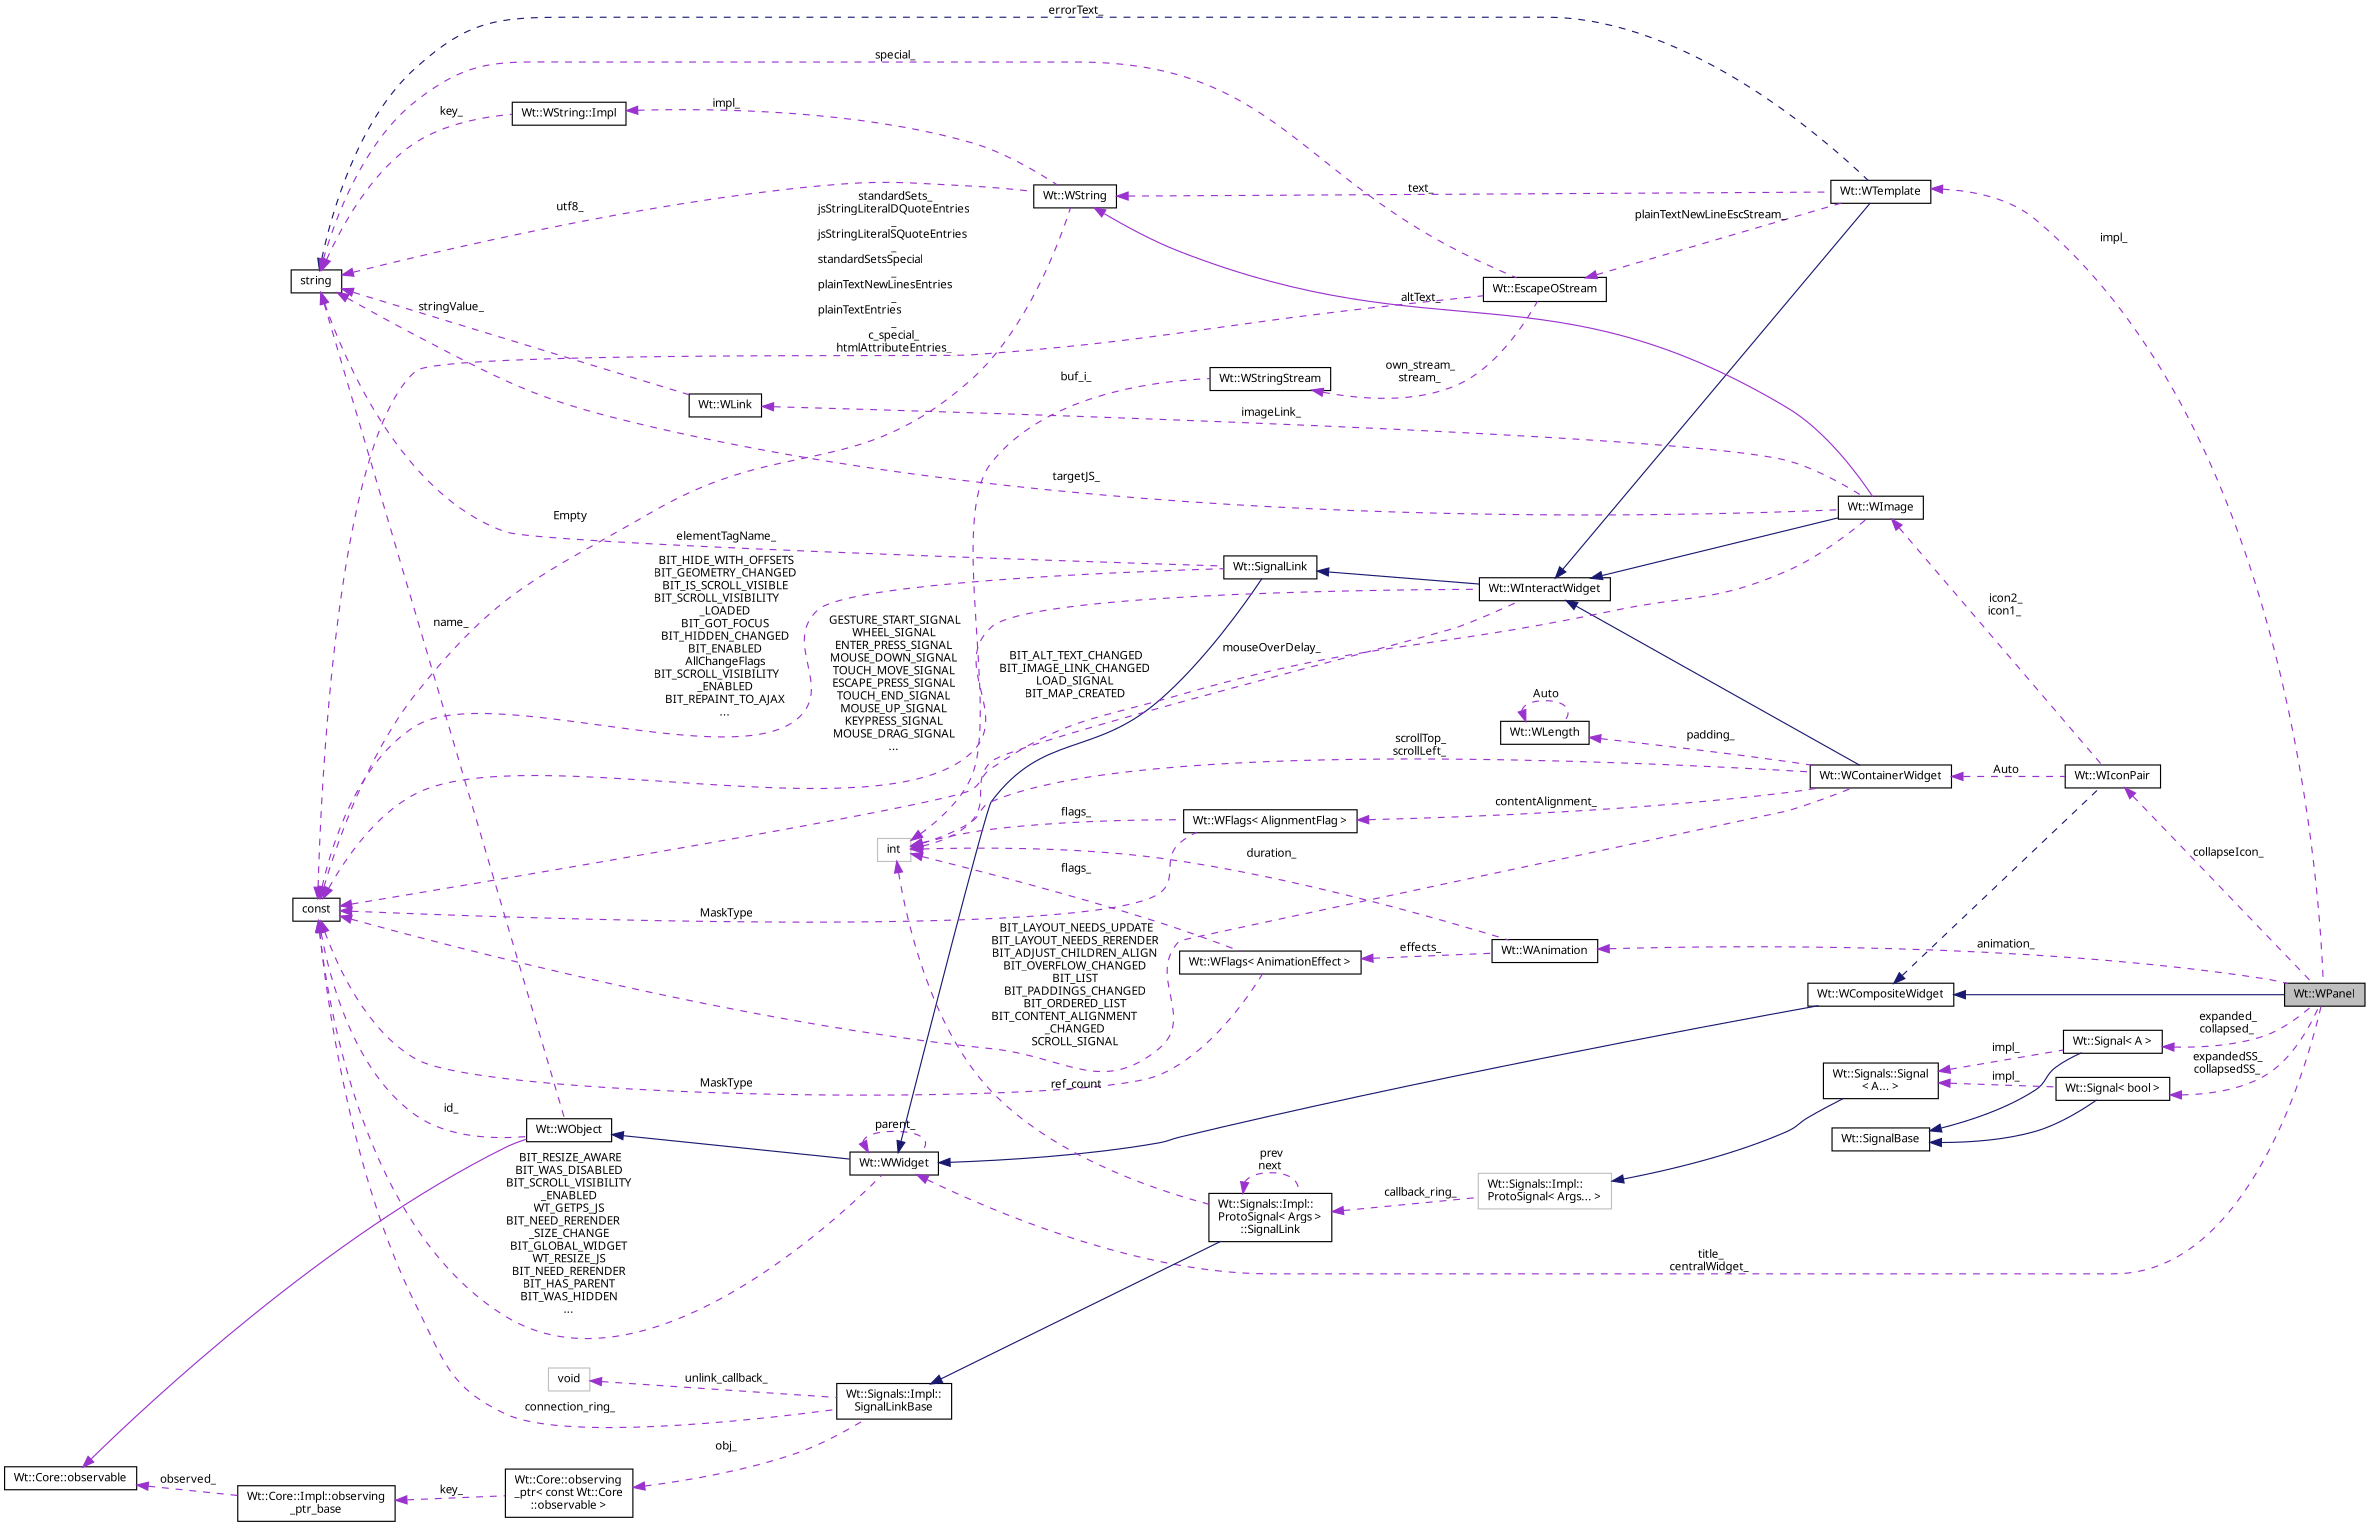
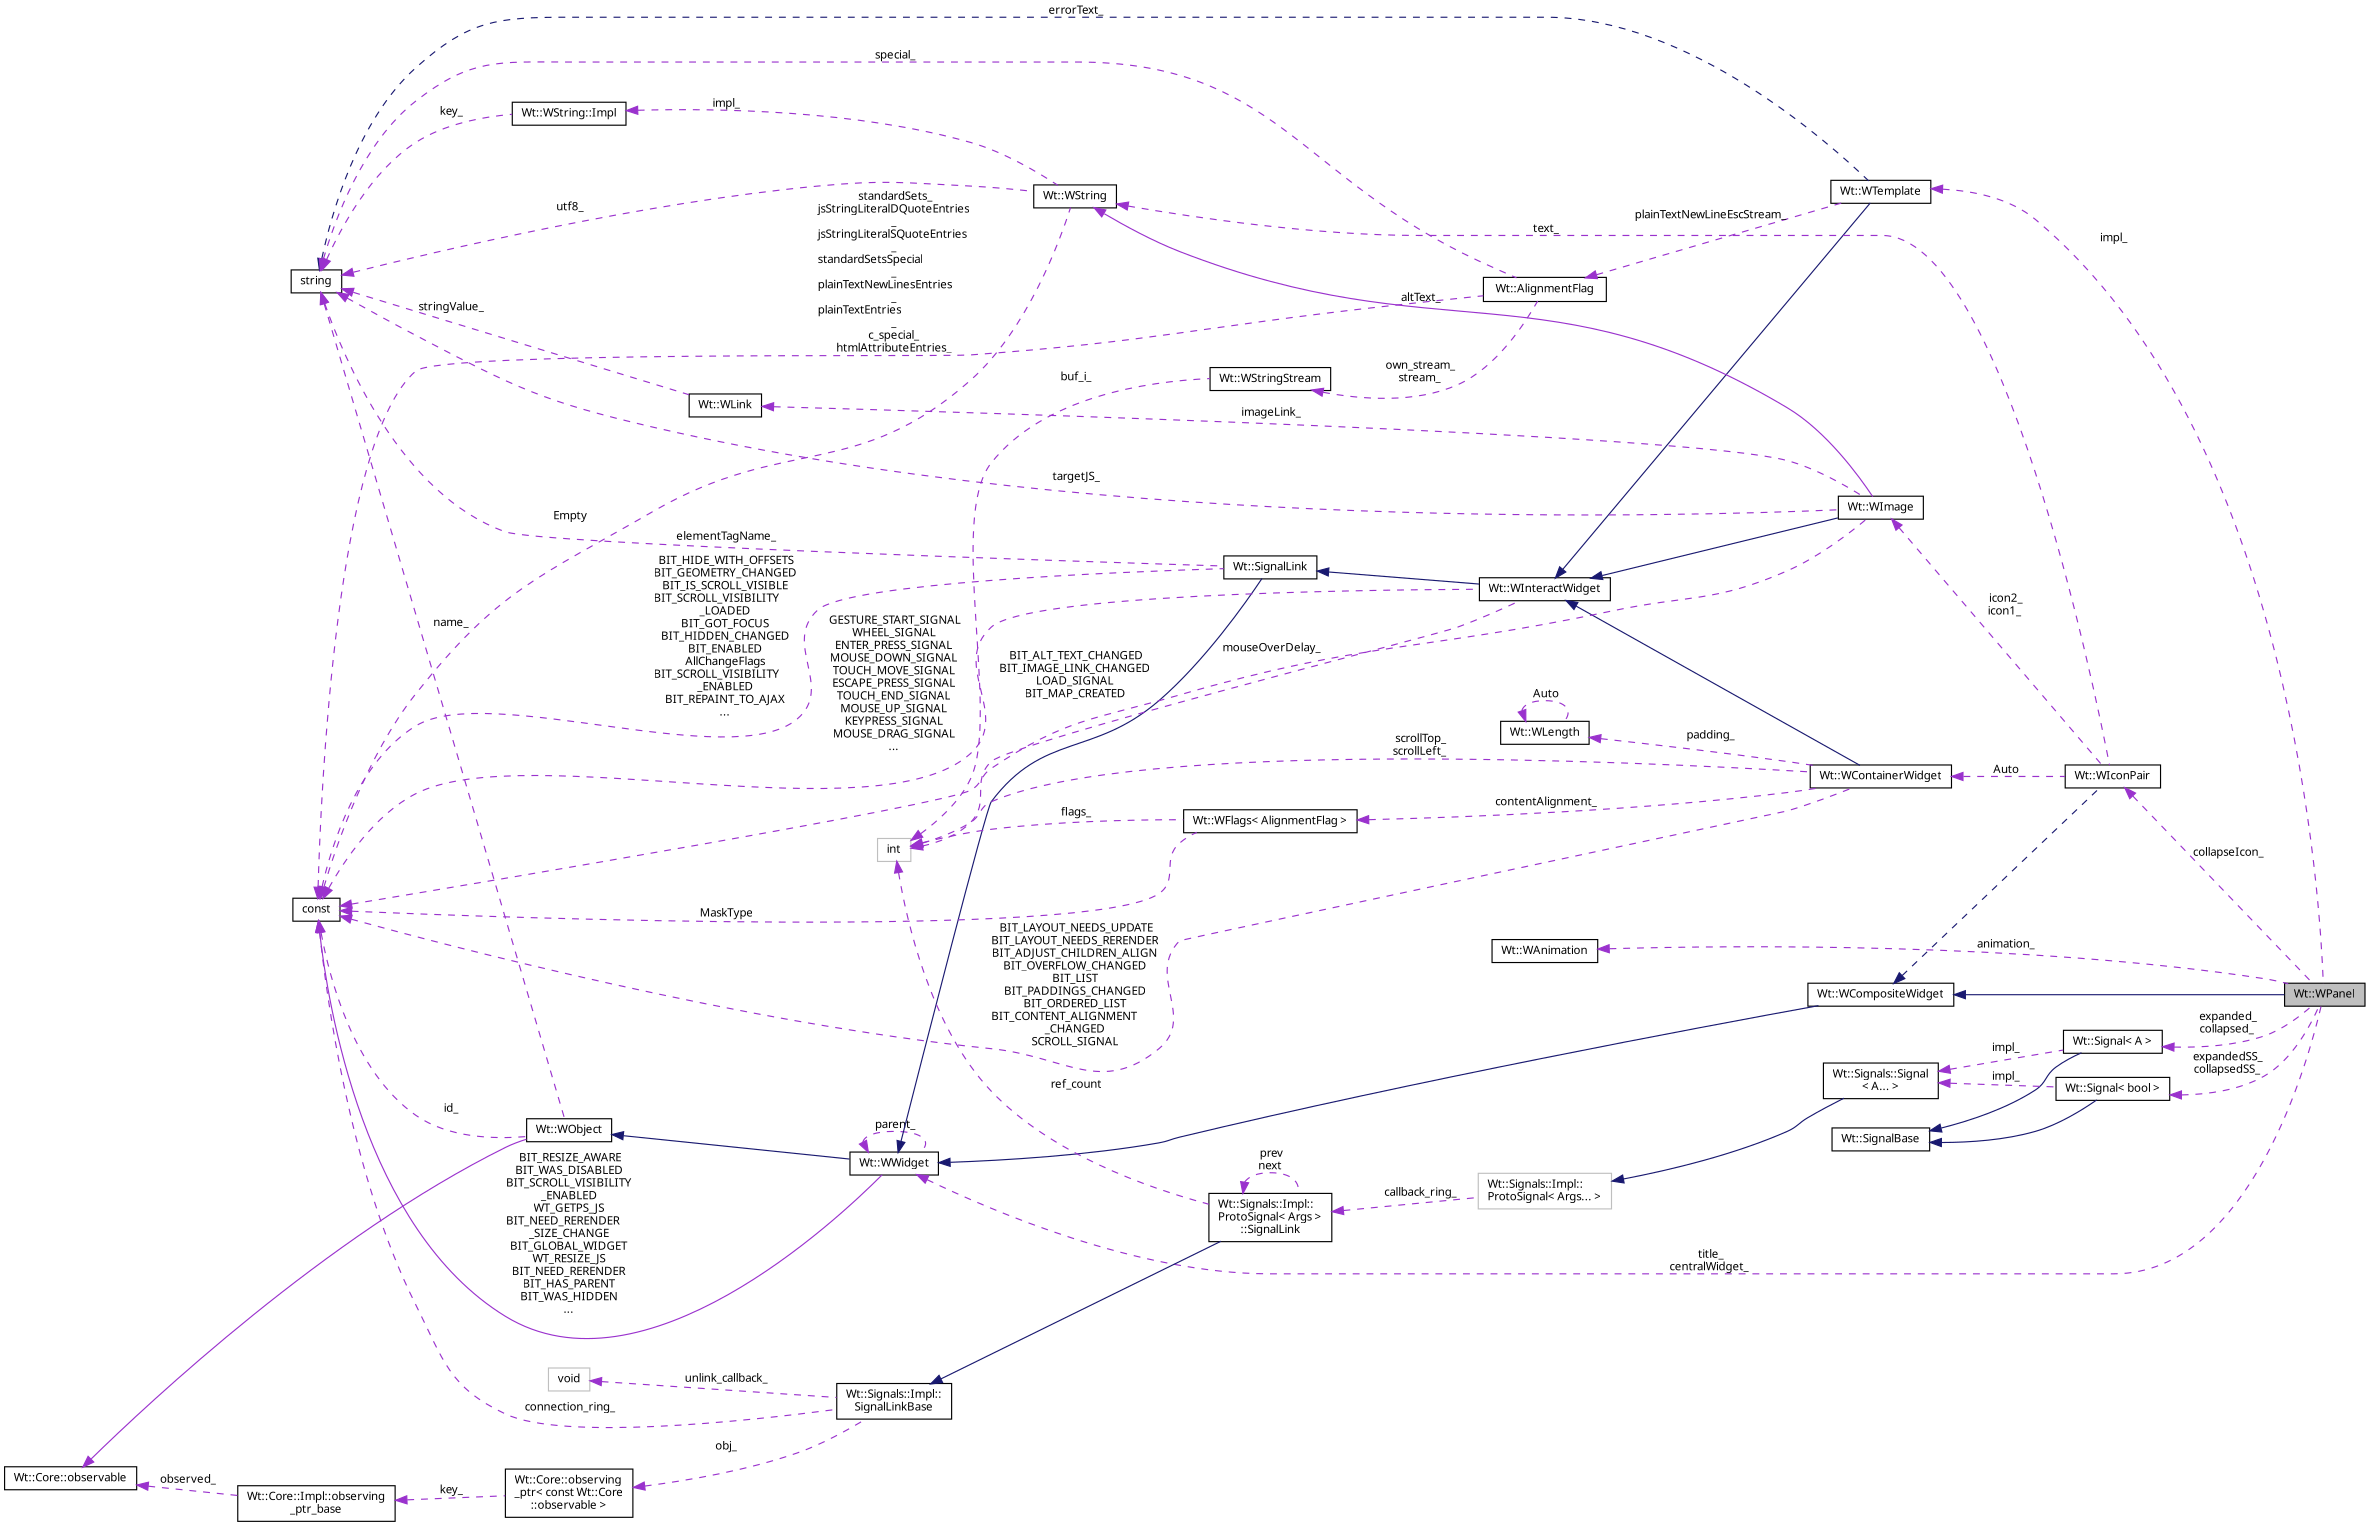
(1480, 194) -> (1802, 235)
(1545, 289) -> (1545, 289)
(1220, 868) -> none
(1270, 963) -> none
(502, 1313) -> (502, 1313)
